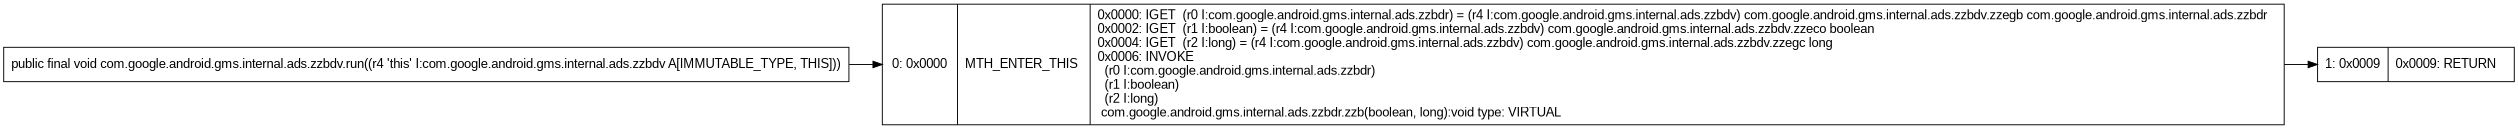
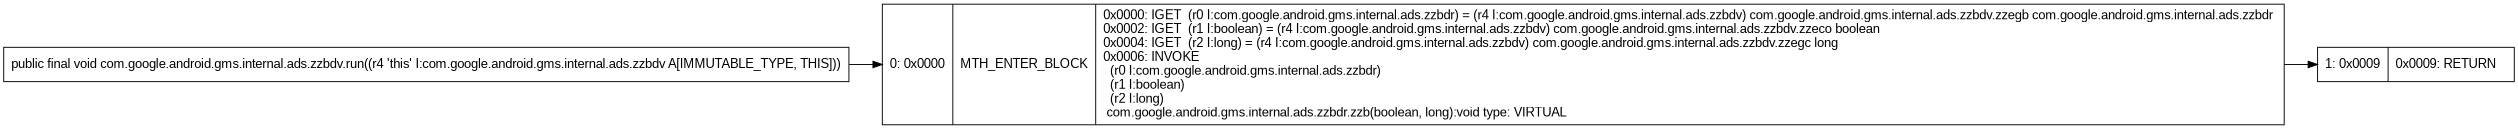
(1021, 64) -> (1024, 64)
